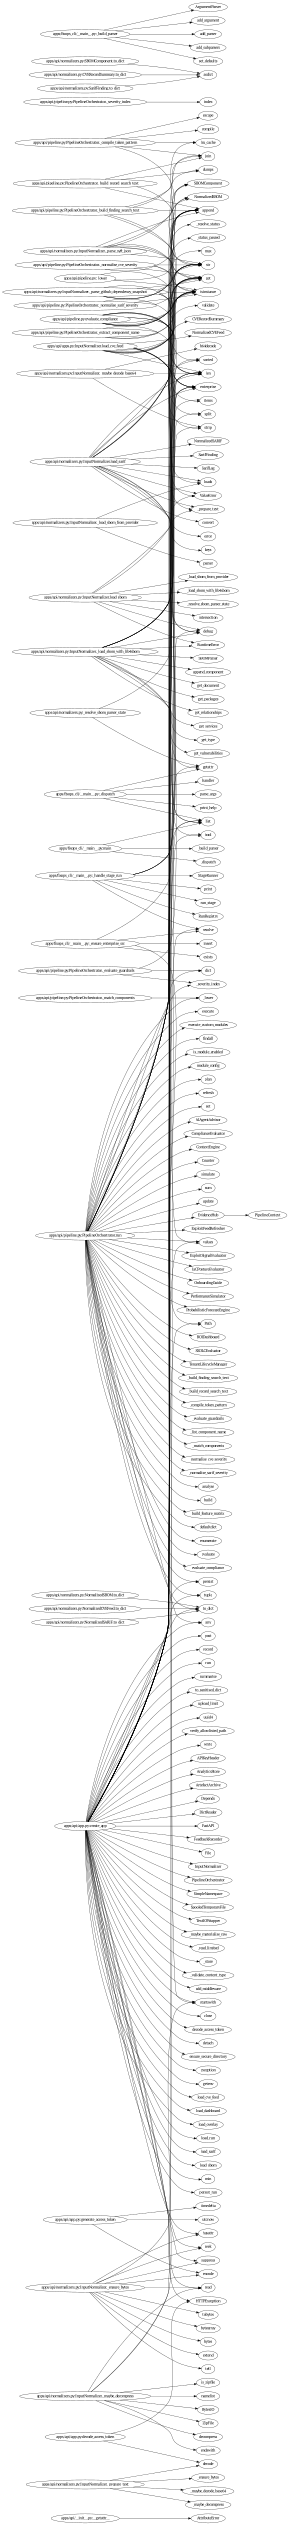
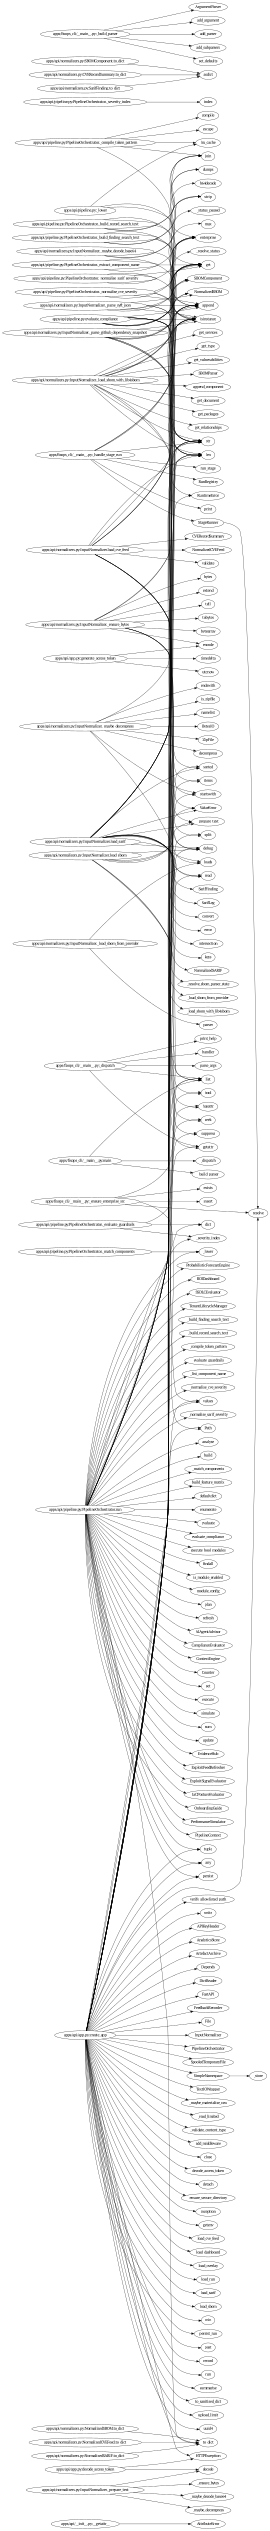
(85, 346) -> (85, 550)
none -> (171, 539)
(151, 608) -> (173, 866)
(85, 713) -> none
(143, 908) -> (253, 859)
(208, 1025) -> (208, 1551)
(170, 1107) -> none
(235, 1215) -> (125, 1707)
(130, 1908) -> (238, 2076)
